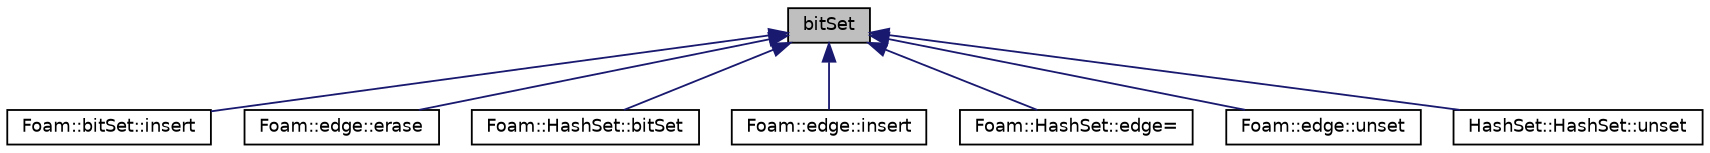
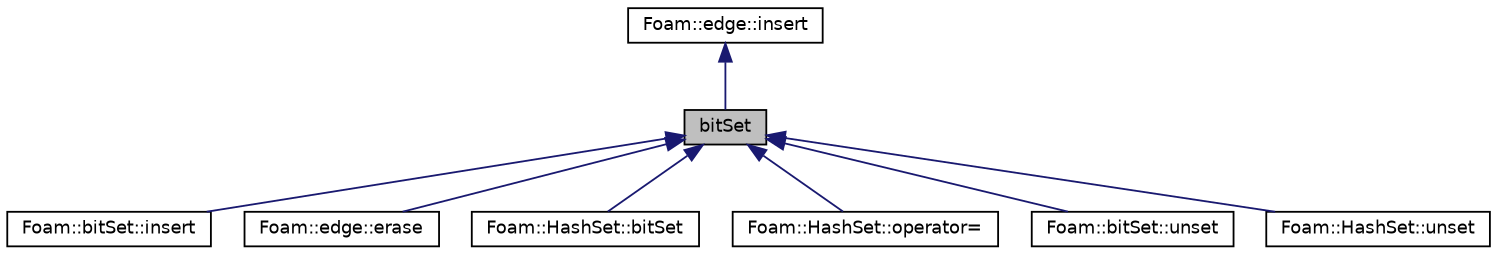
(829, 86) -> (725, 86)
(1076, 127) -> (865, 229)
(1324, 127) -> (1133, 229)
(1578, 127) -> (1378, 229)
